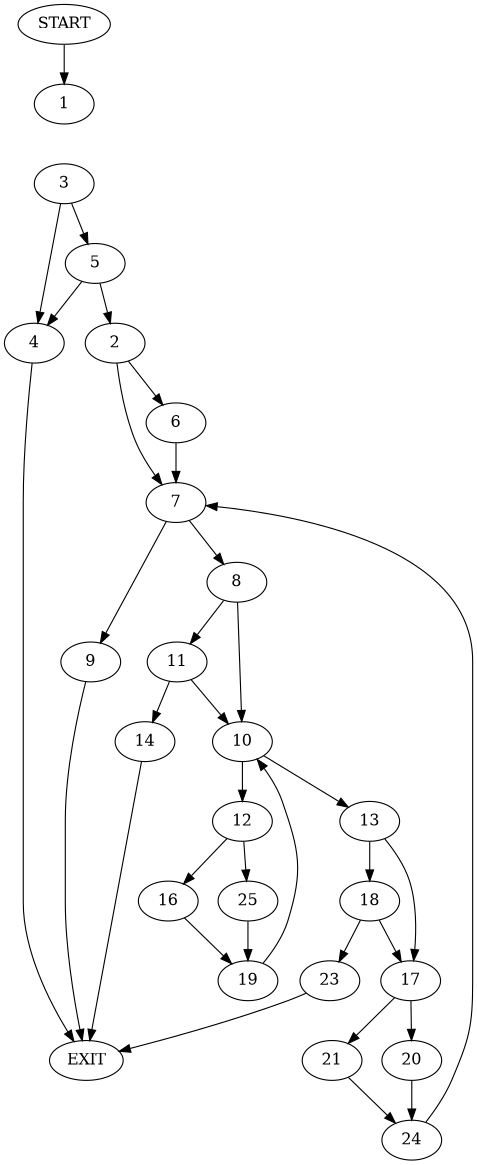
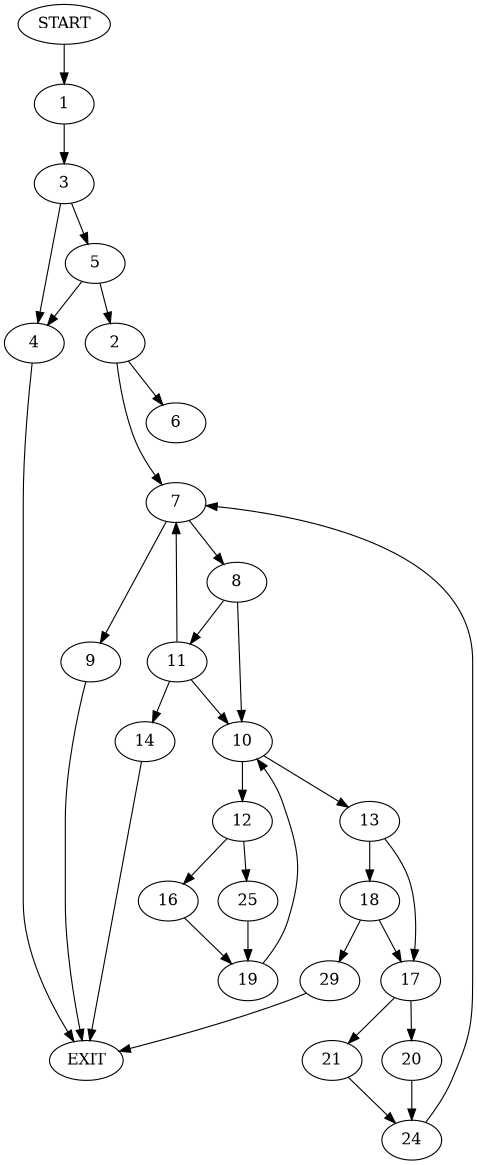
none -> (64, 138)
(176, 457) -> (177, 588)
(330, 981) -> (330, 981)
